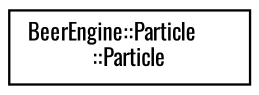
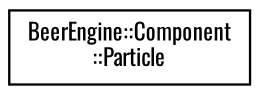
(130, 47) -> (130, 47)
